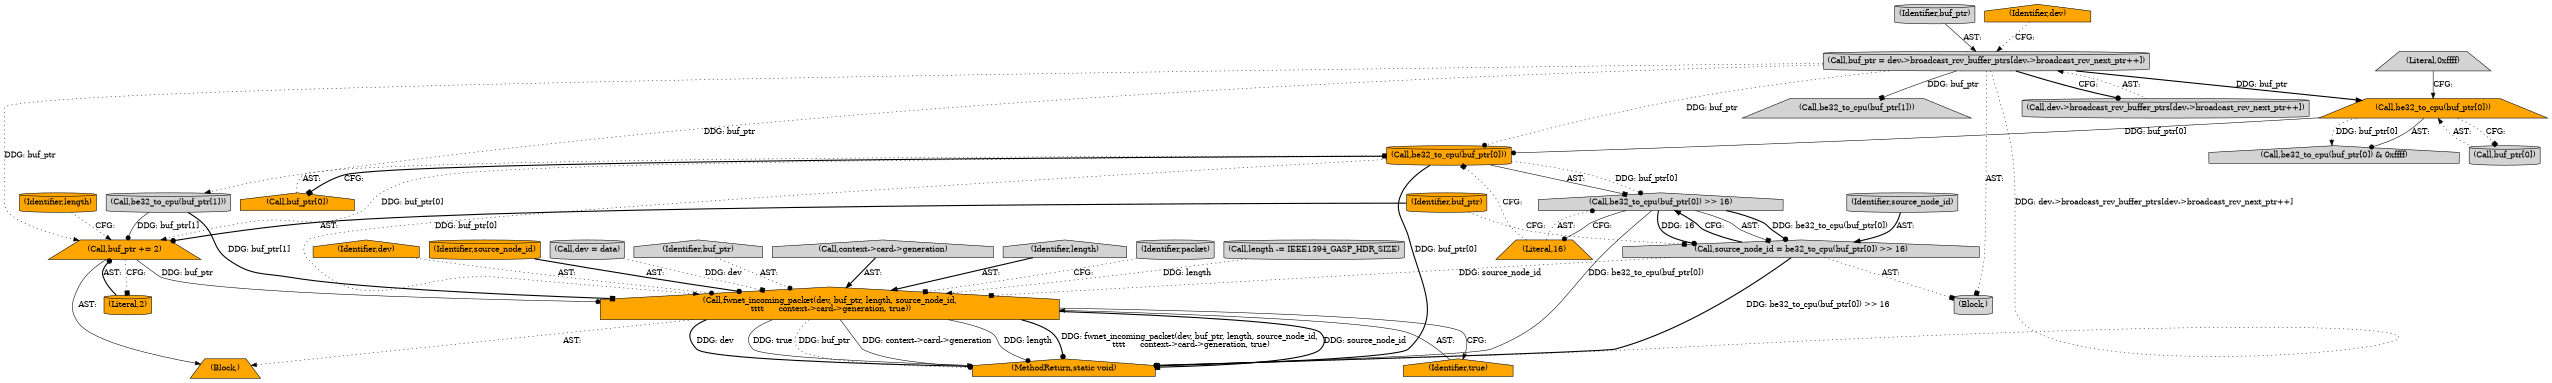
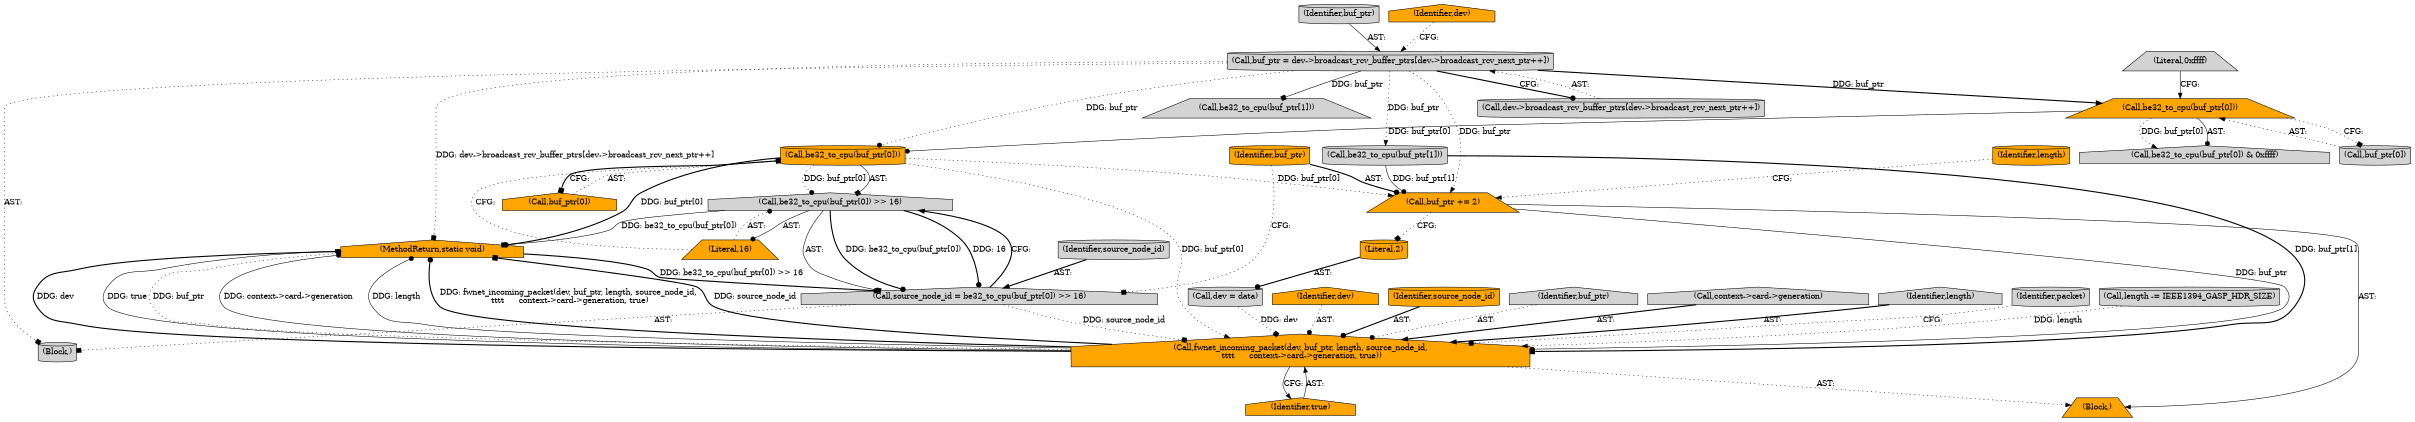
(1604, 226) -> (793, 226)
(105, 280) -> (1310, 272)
(1633, 343) -> (697, 280)
